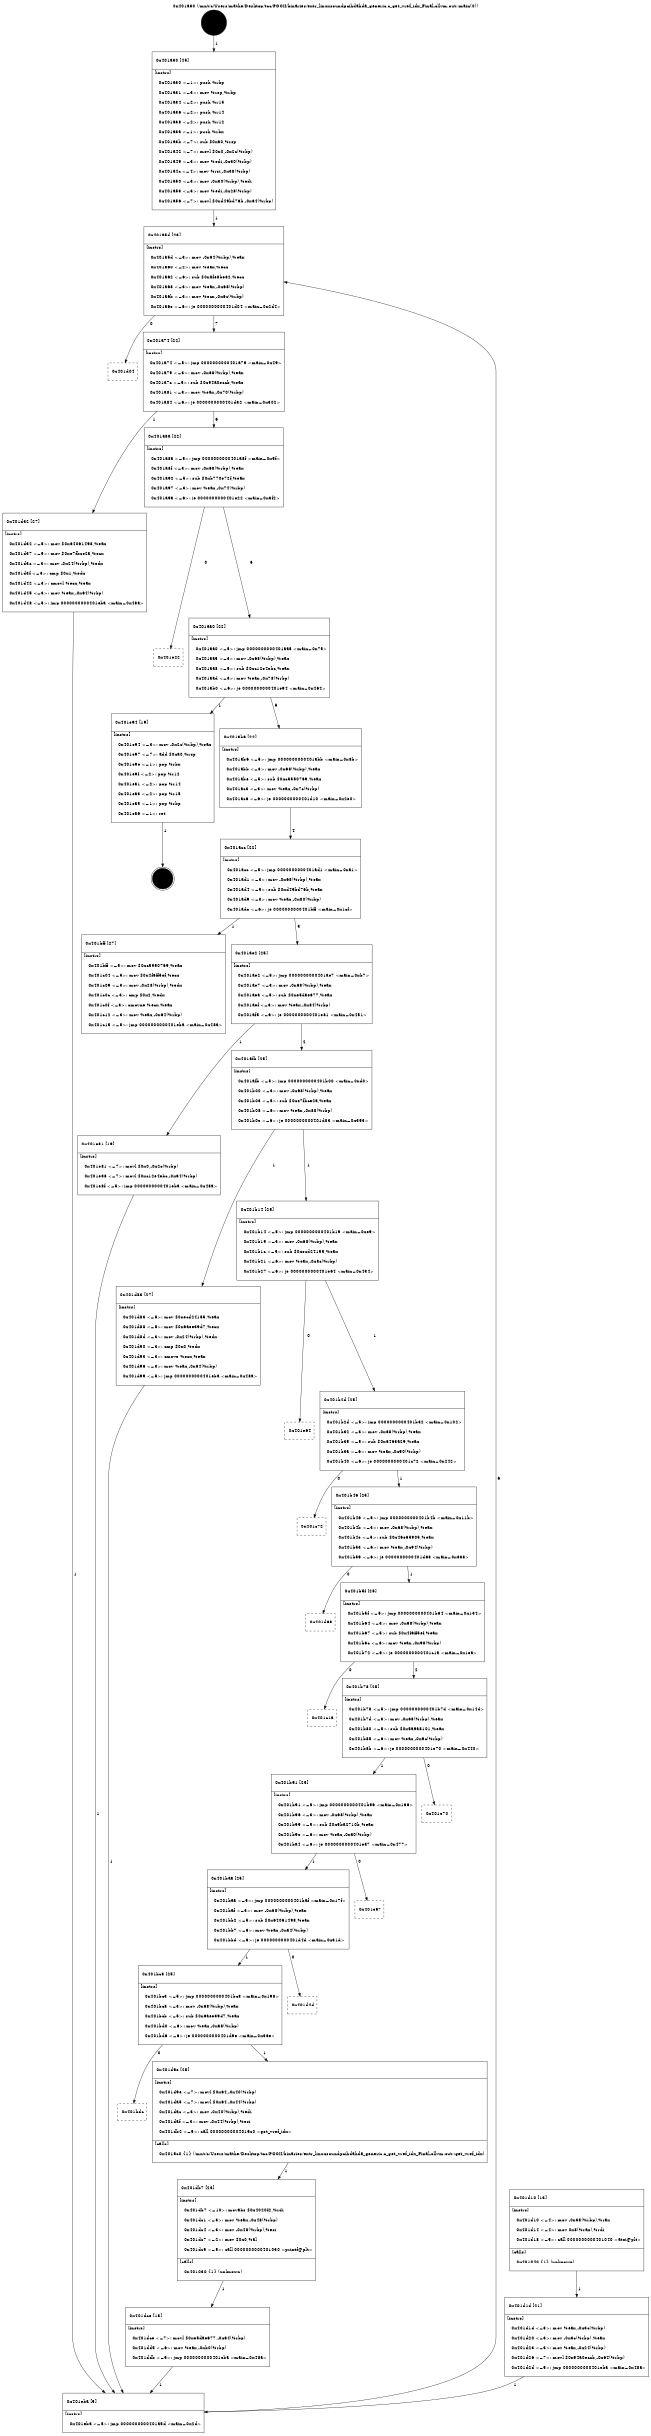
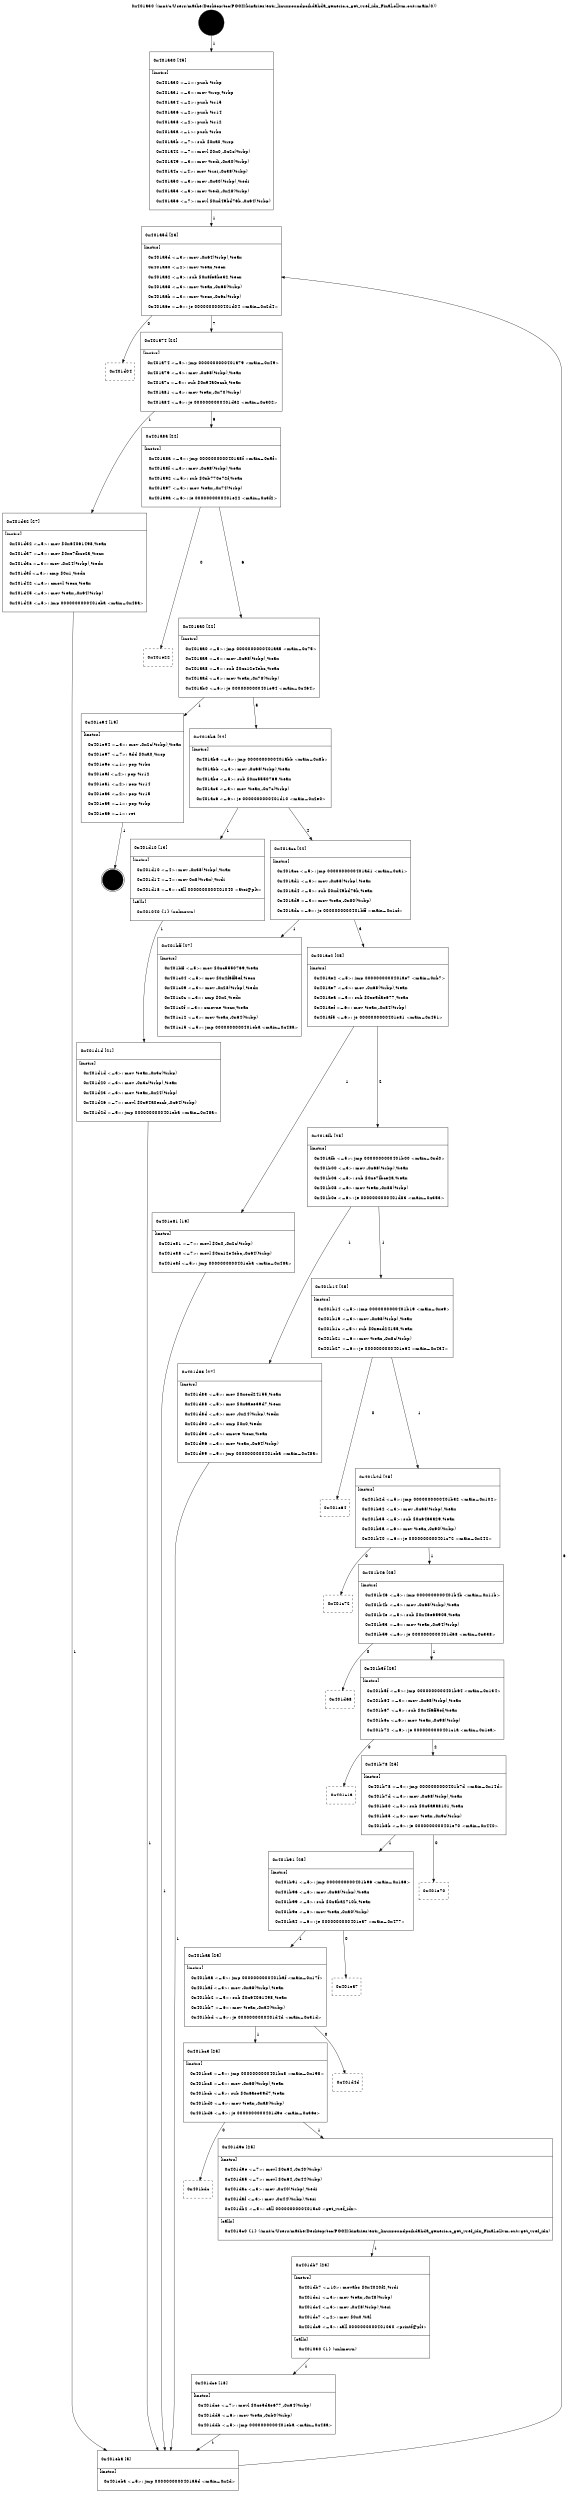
none -> (230, 822)
